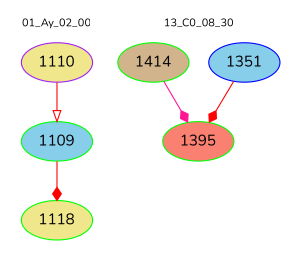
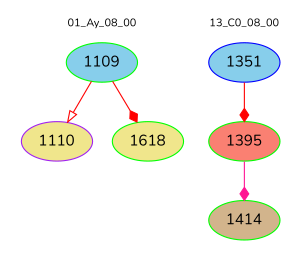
(57, 24) -> (102, 24)
(199, 24) -> (244, 24)
(172, 96) -> (244, 174)
(57, 97) -> (82, 97)
(57, 220) -> (148, 141)
